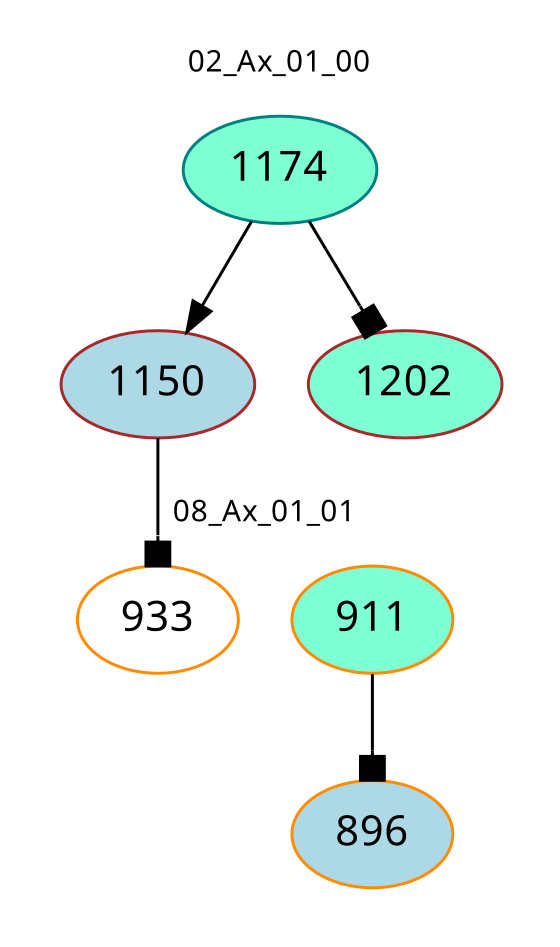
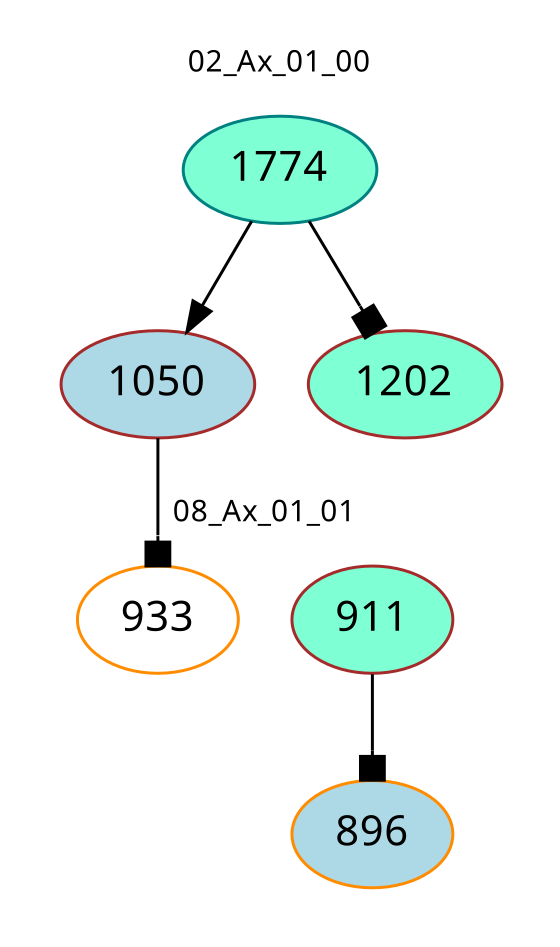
(280, 170) -> (280, 170)
(158, 384) -> (158, 384)
(372, 620) -> (372, 620)
